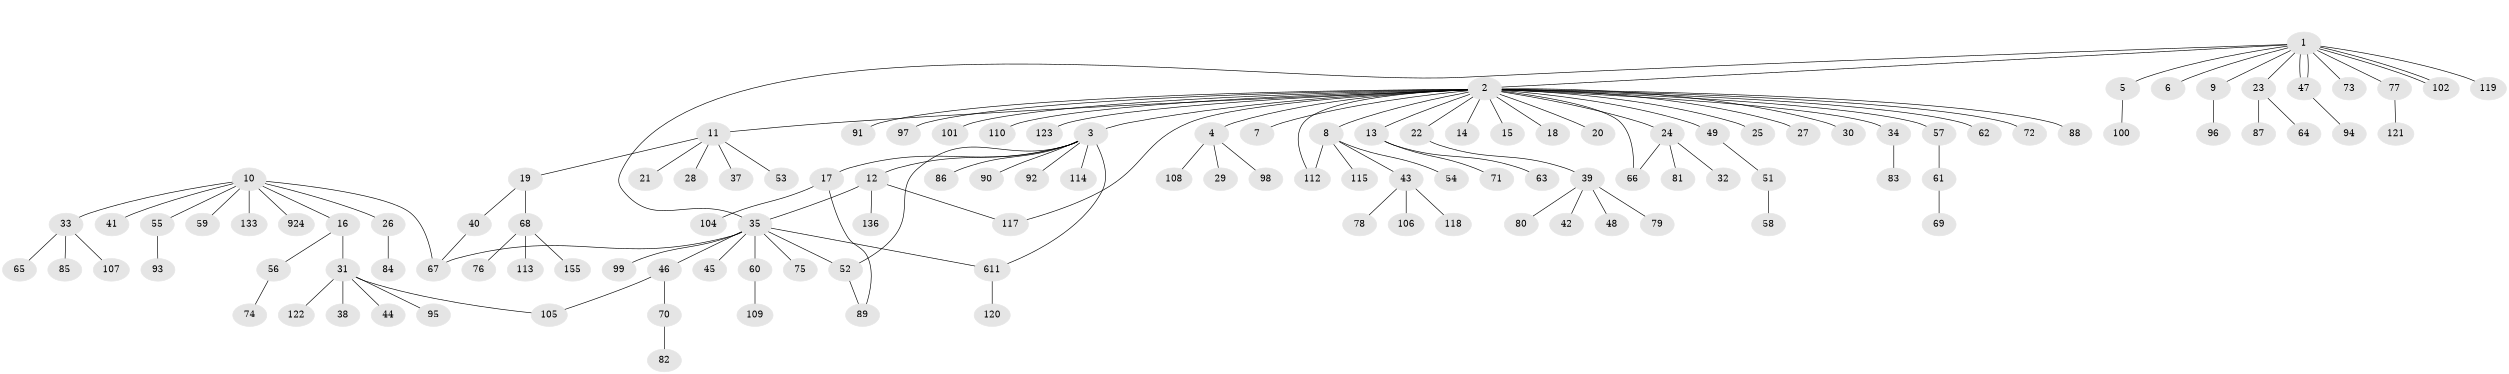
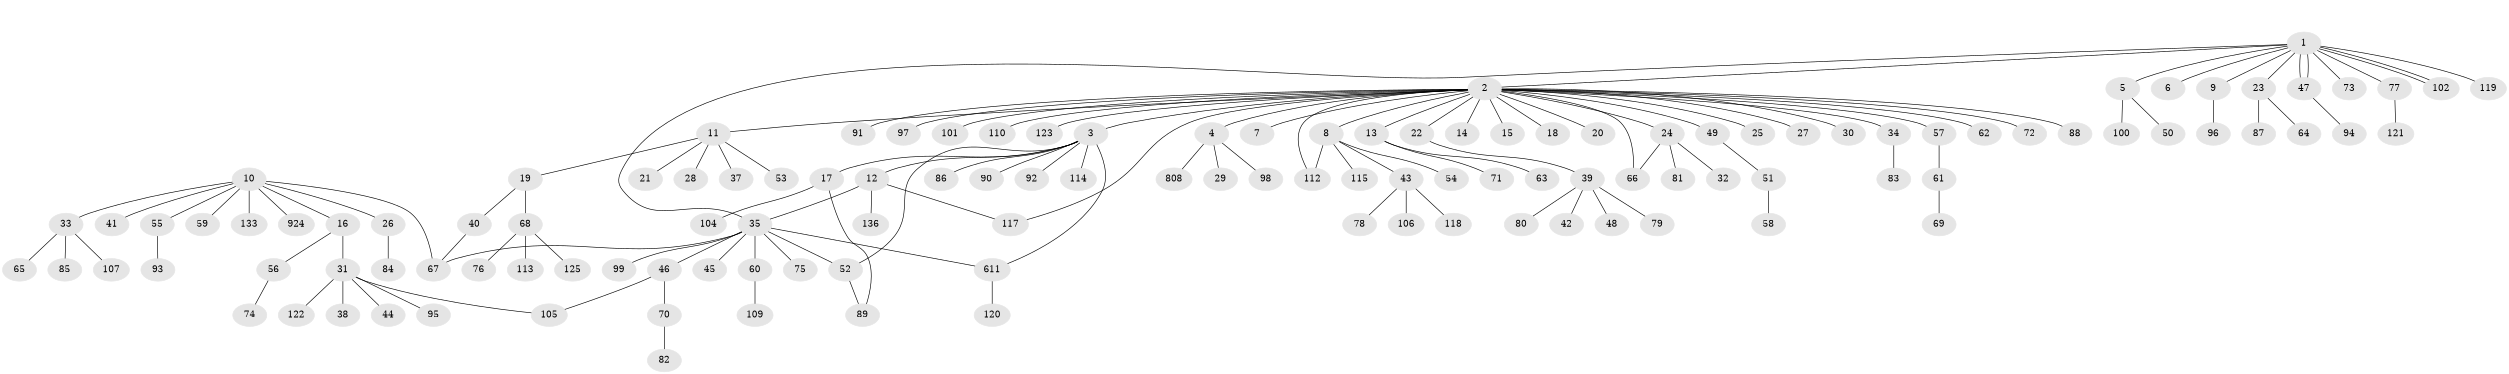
none -> (2168, 134)
(1174, 179) -> (1174, 179)
(573, 270) -> (573, 270)
